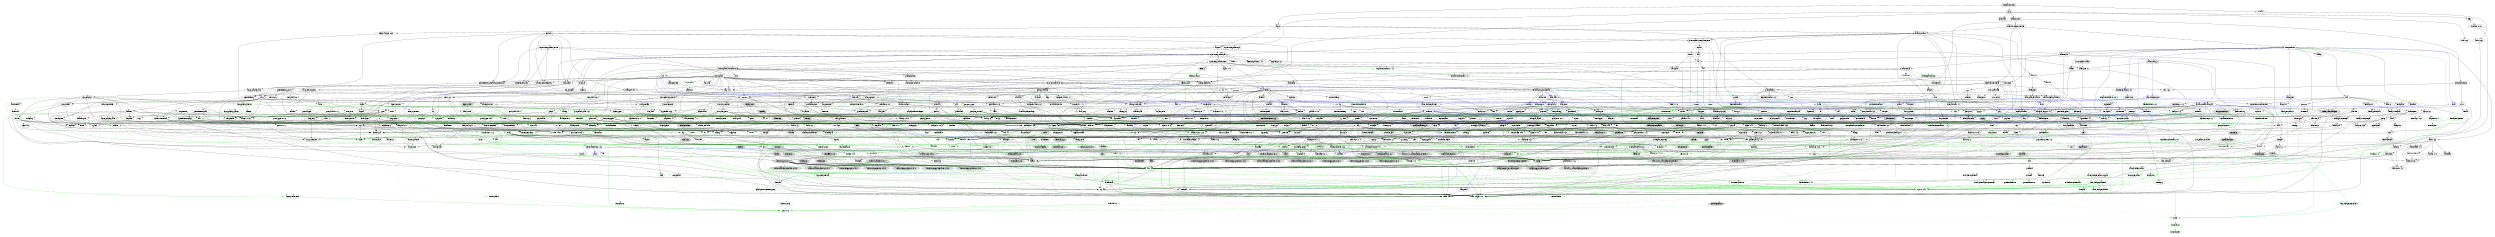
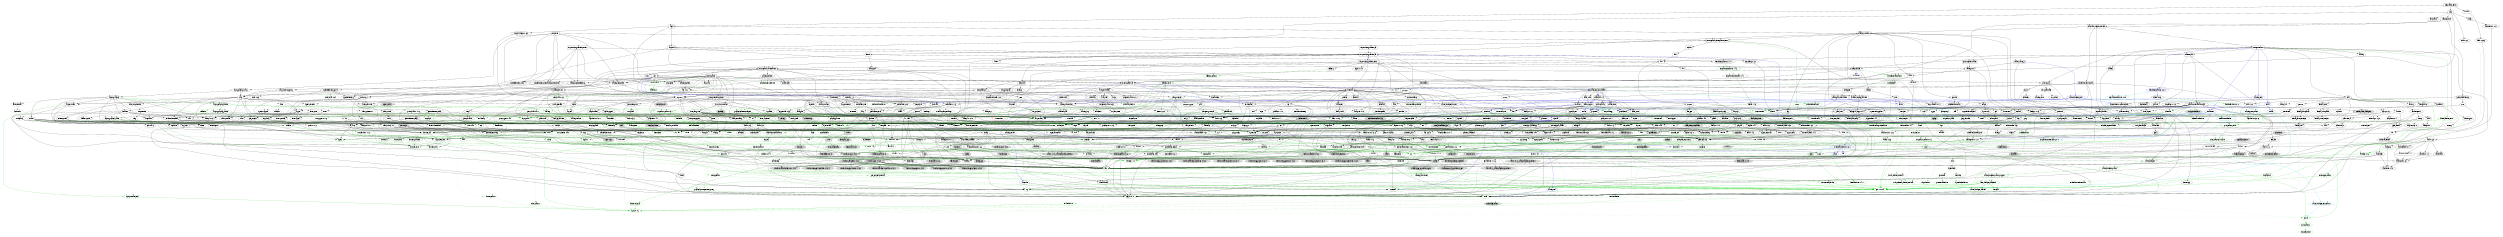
(1868, 112) -> none
